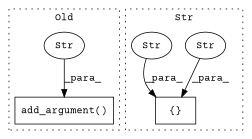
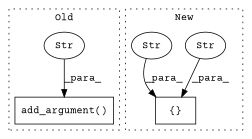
(184, 18) -> (184, 18)
